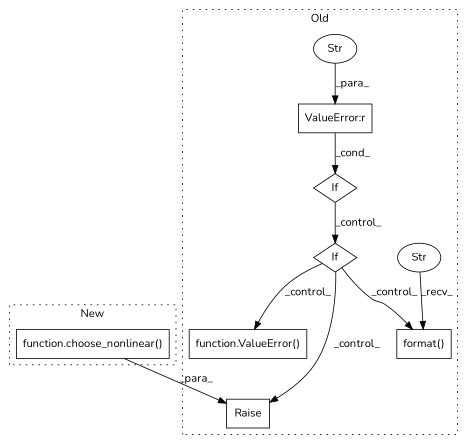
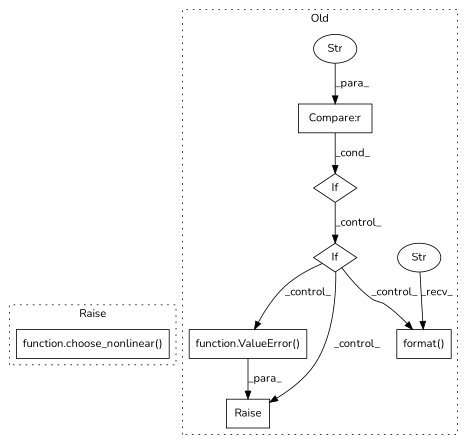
(335, 118) -> (335, 118)
(93, 314) -> (93, 314)
(171, 379) -> (248, 375)
